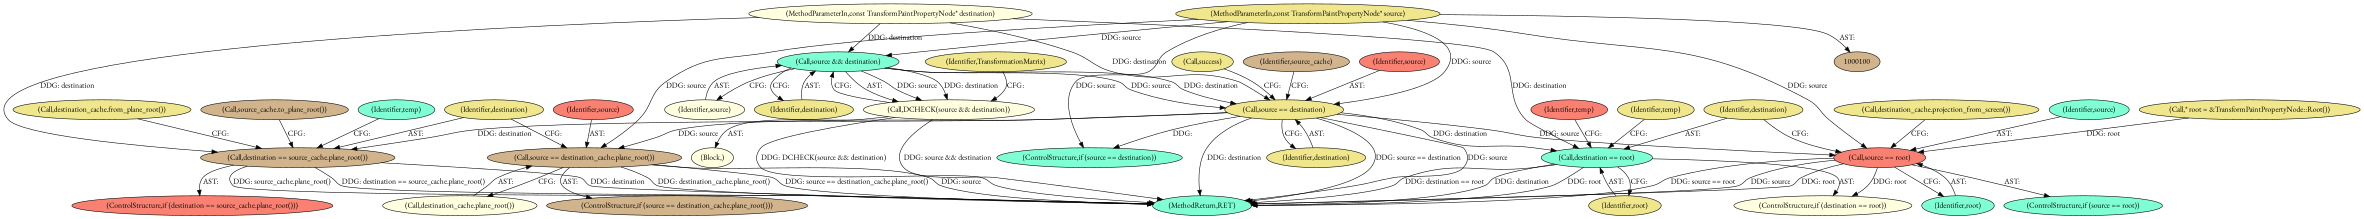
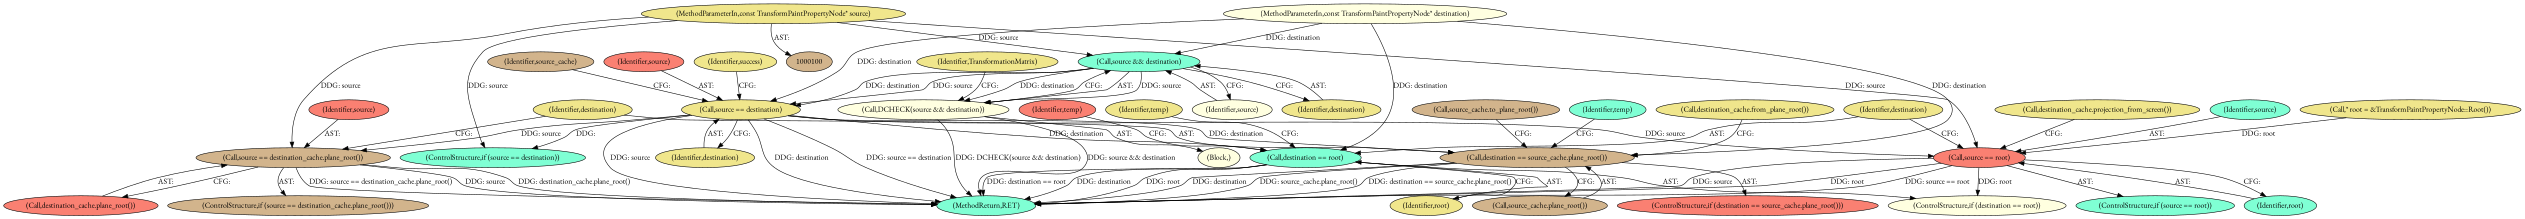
(1203, 62) -> (735, 62)
(1439, 77) -> none
(460, 206) -> (81, 206)
none -> (1540, 206)
